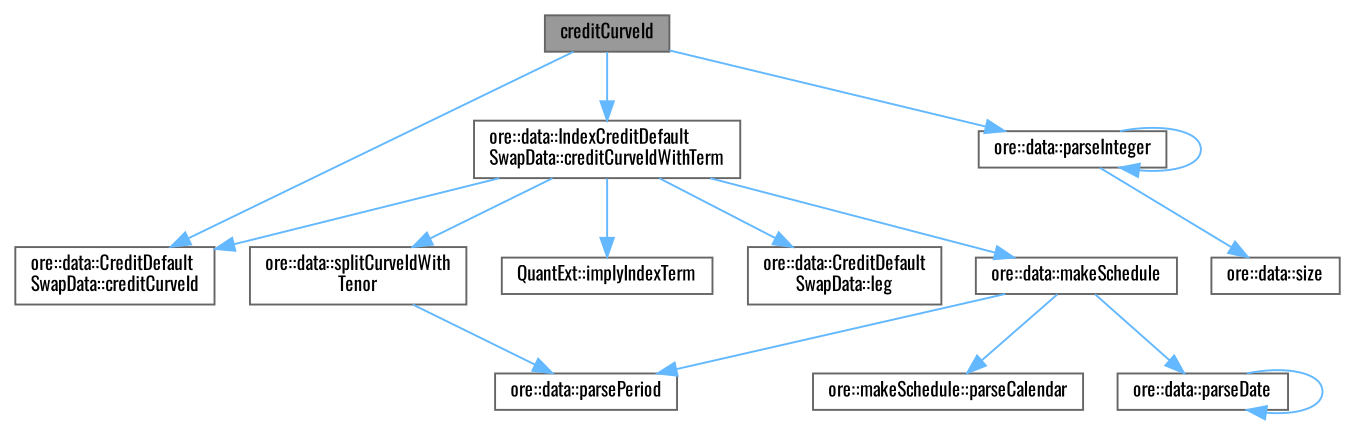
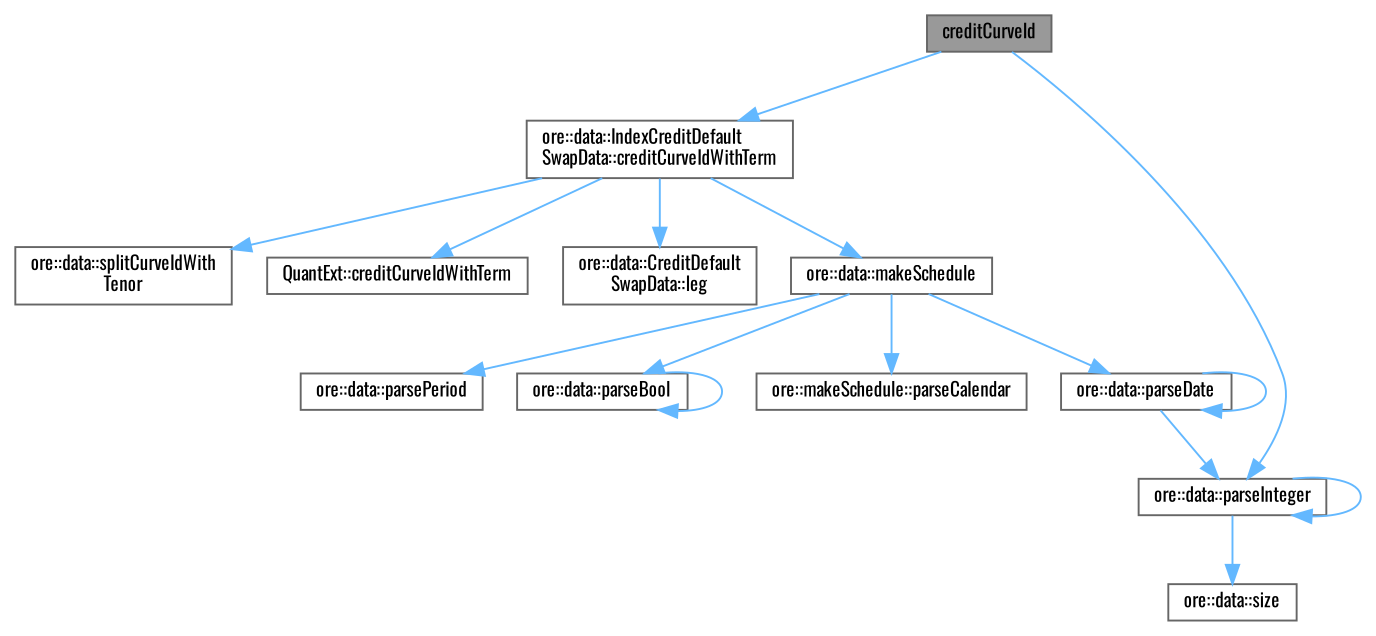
(115, 276) -> none
(607, 276) -> (397, 276)
(474, 335) -> none
none -> (602, 392)
none -> (1183, 437)
